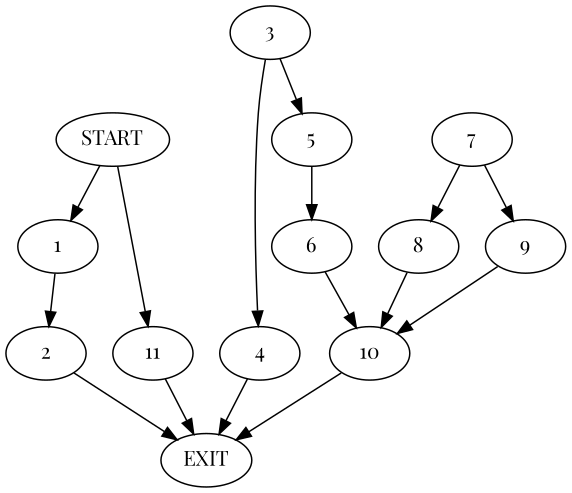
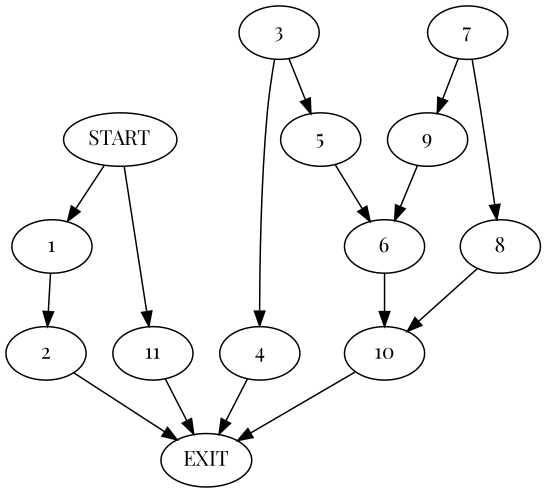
(454, 296) -> (409, 186)
